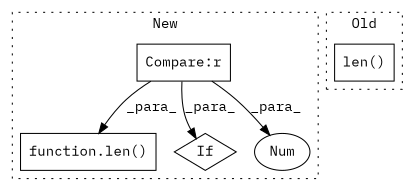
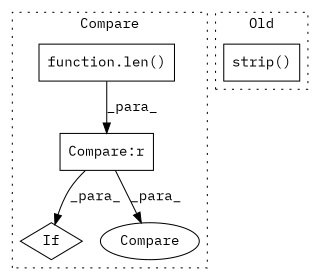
(165, 24) -> (110, 24)
(364, 63) -> (262, 63)
(125, 100) -> (107, 102)
(282, 152) -> (150, 241)
